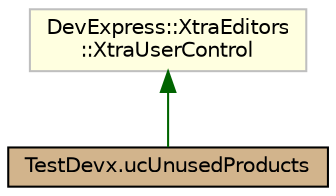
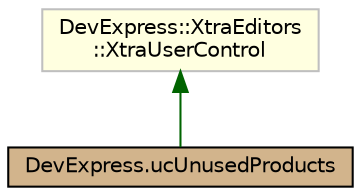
(168, 167) -> (180, 167)
